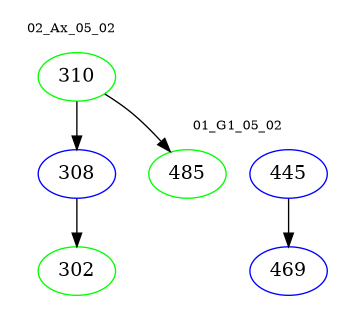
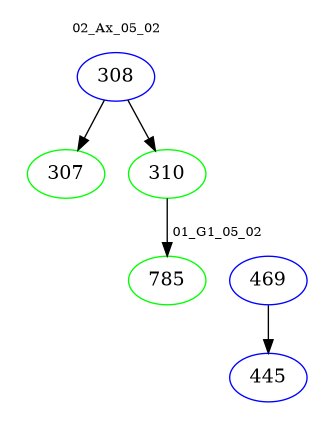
(77, 119) -> (138, 119)
(187, 174) -> (167, 281)
(289, 216) -> (268, 322)
(77, 271) -> (66, 174)
